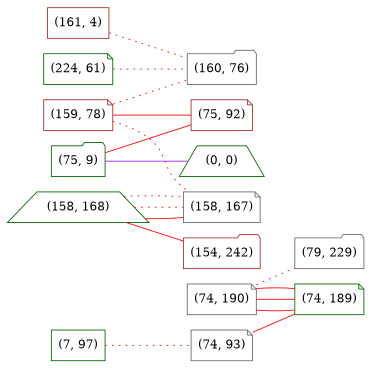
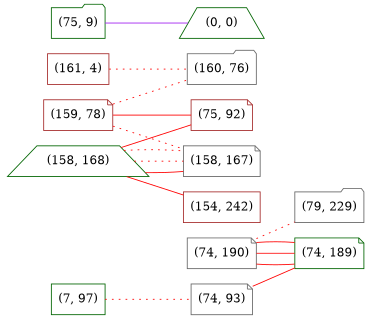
(78, 69) -> none
(142, 141) -> (160, 135)
(222, 253) -> (222, 207)
